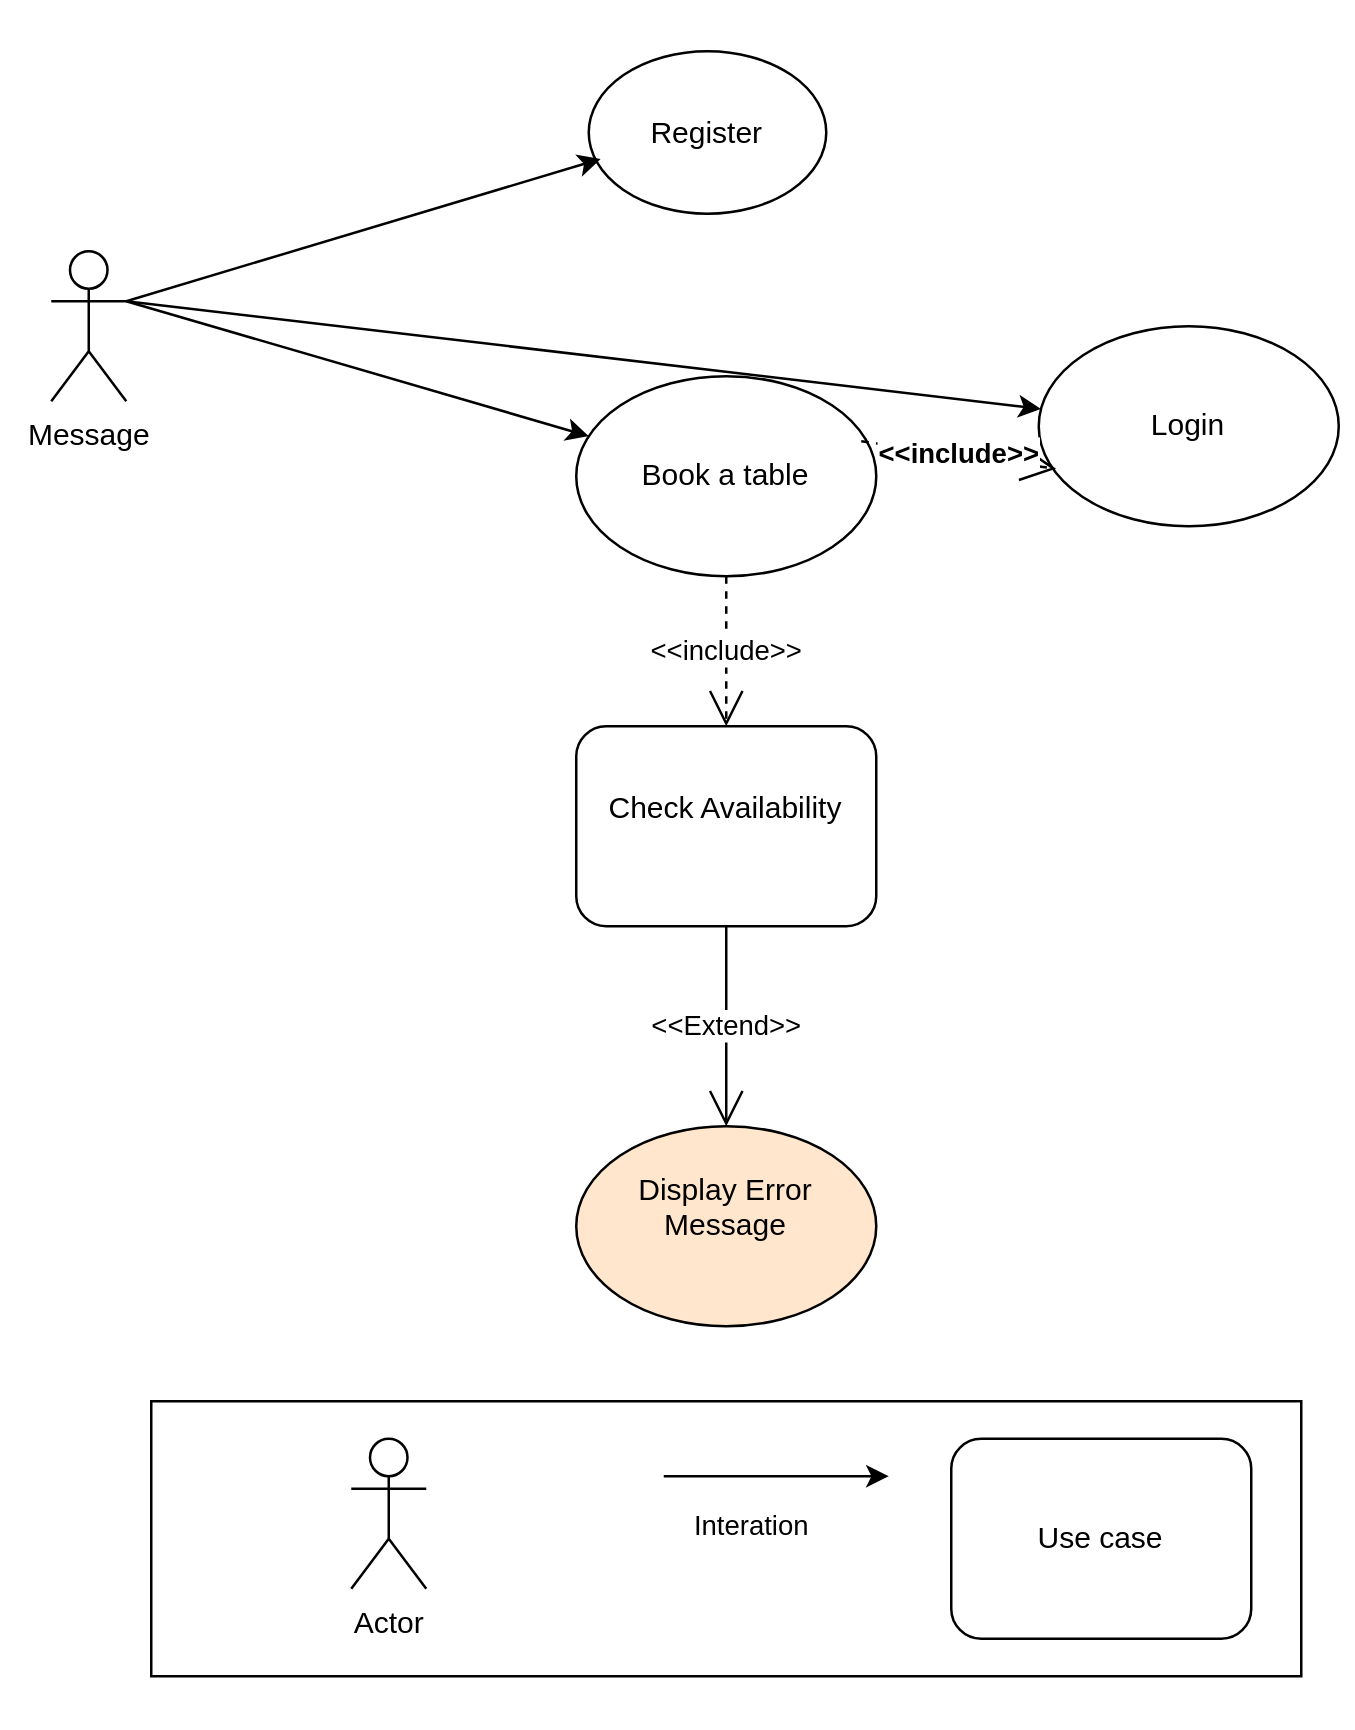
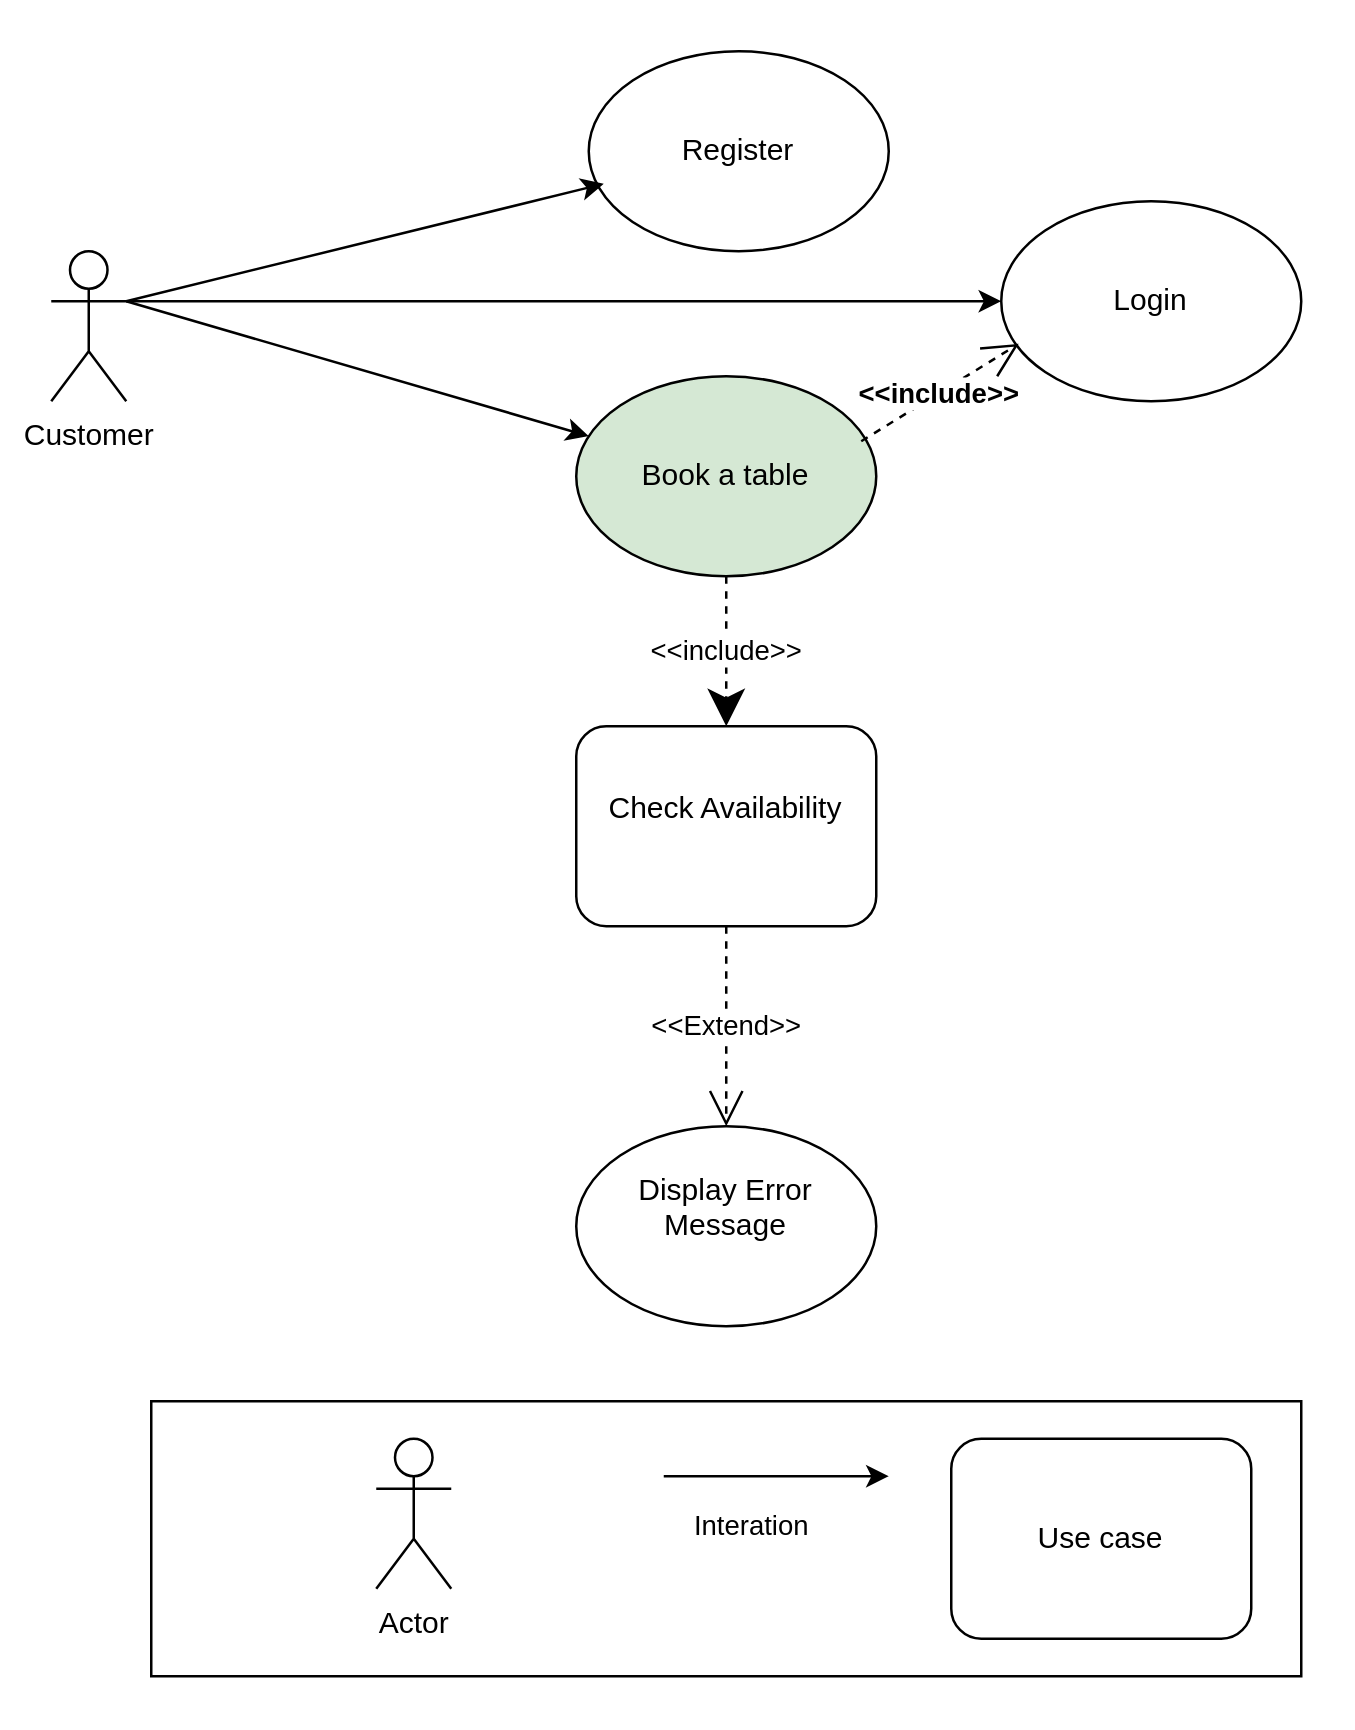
(708, 133) -> (739, 151)
(1189, 426) -> (1151, 301)
(90, 437) -> (90, 437)
(726, 476) -> (726, 476)
(726, 708) -> (726, 697)
(726, 971) -> (726, 971)
(726, 1226) -> (726, 1226)
(389, 1514) -> (414, 1514)
